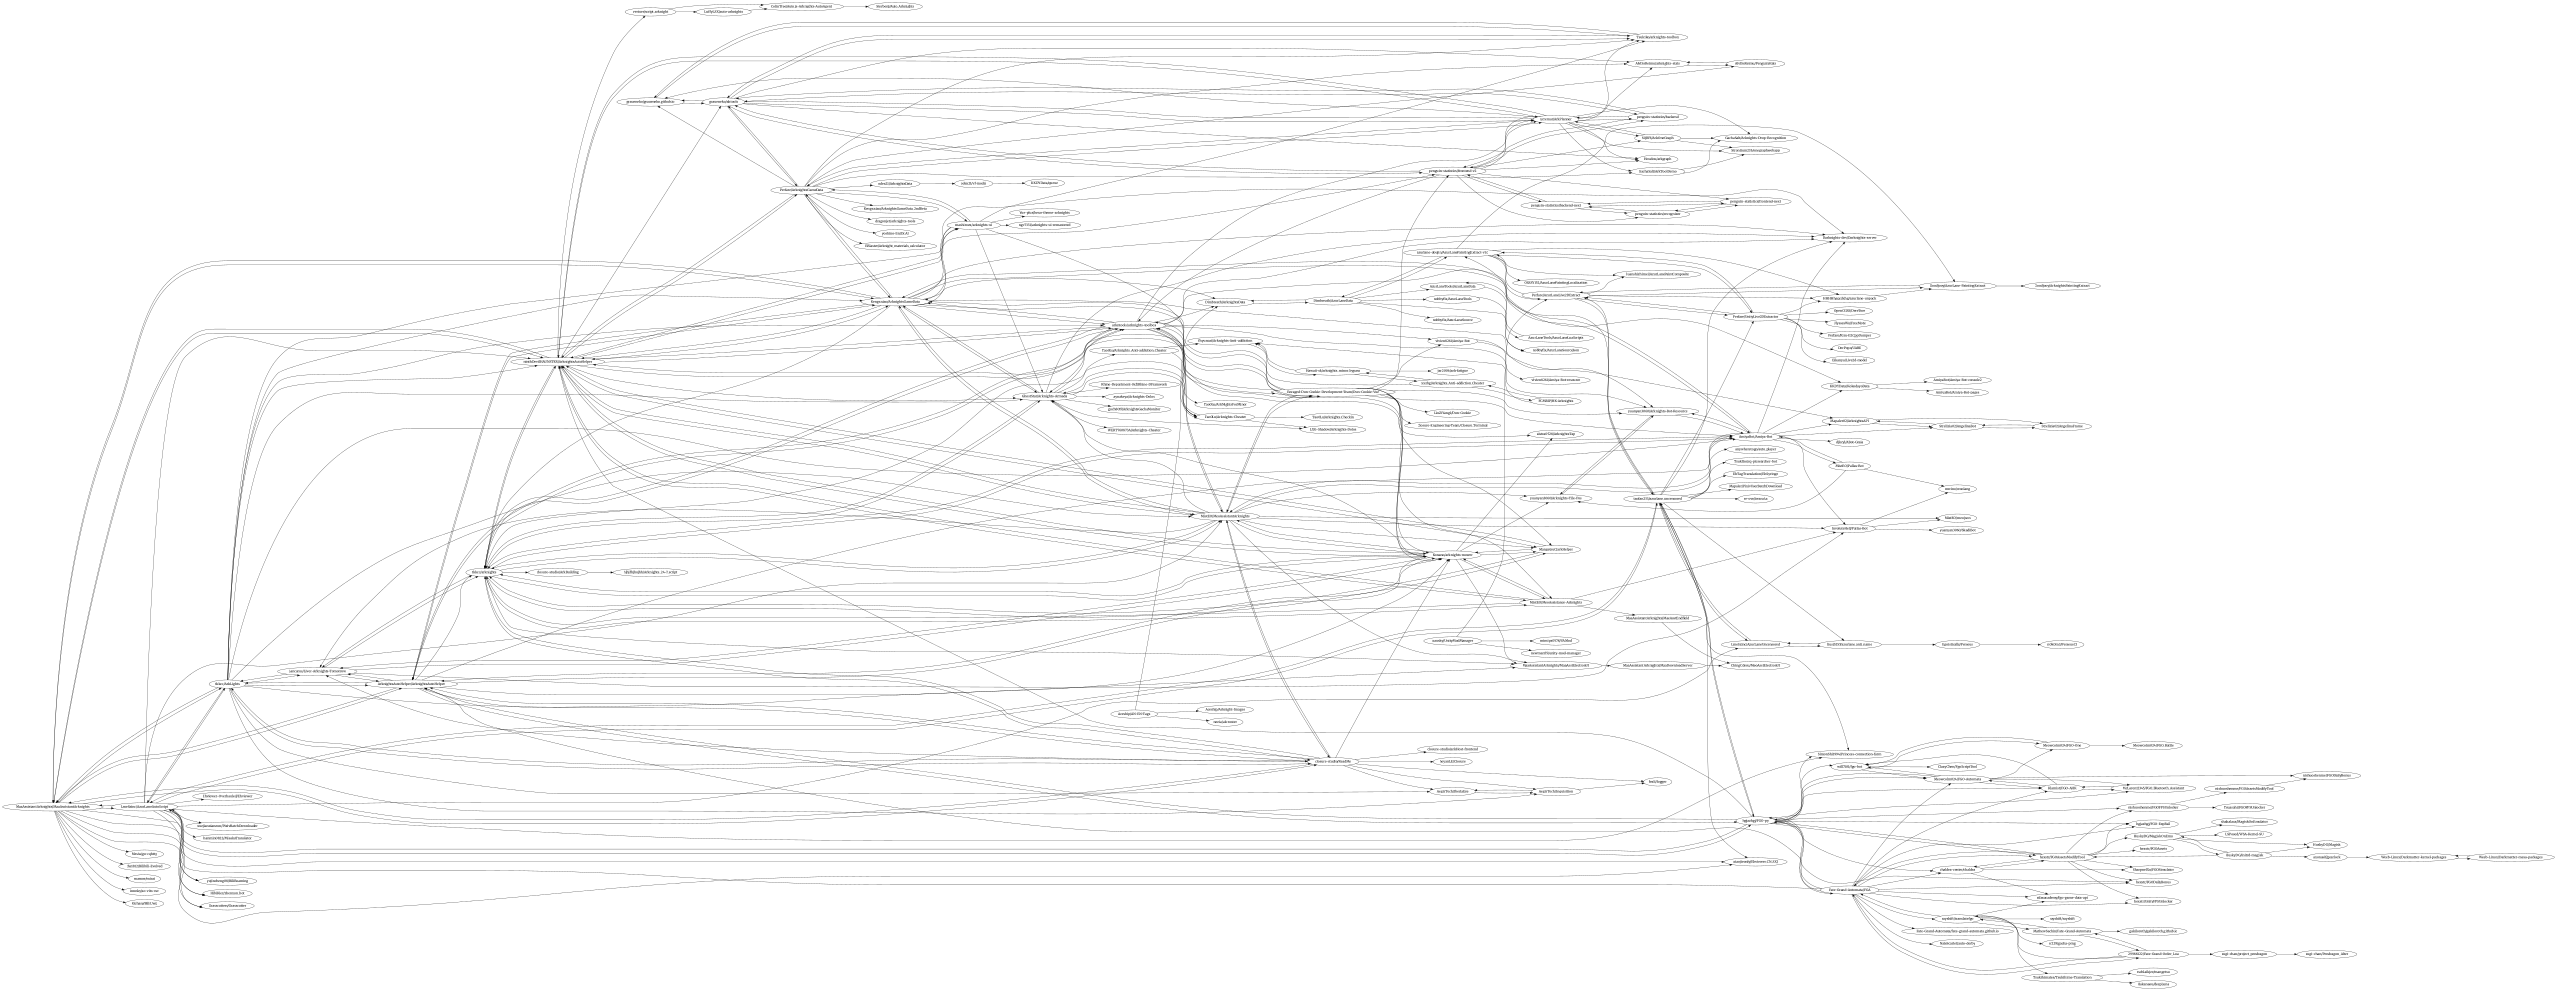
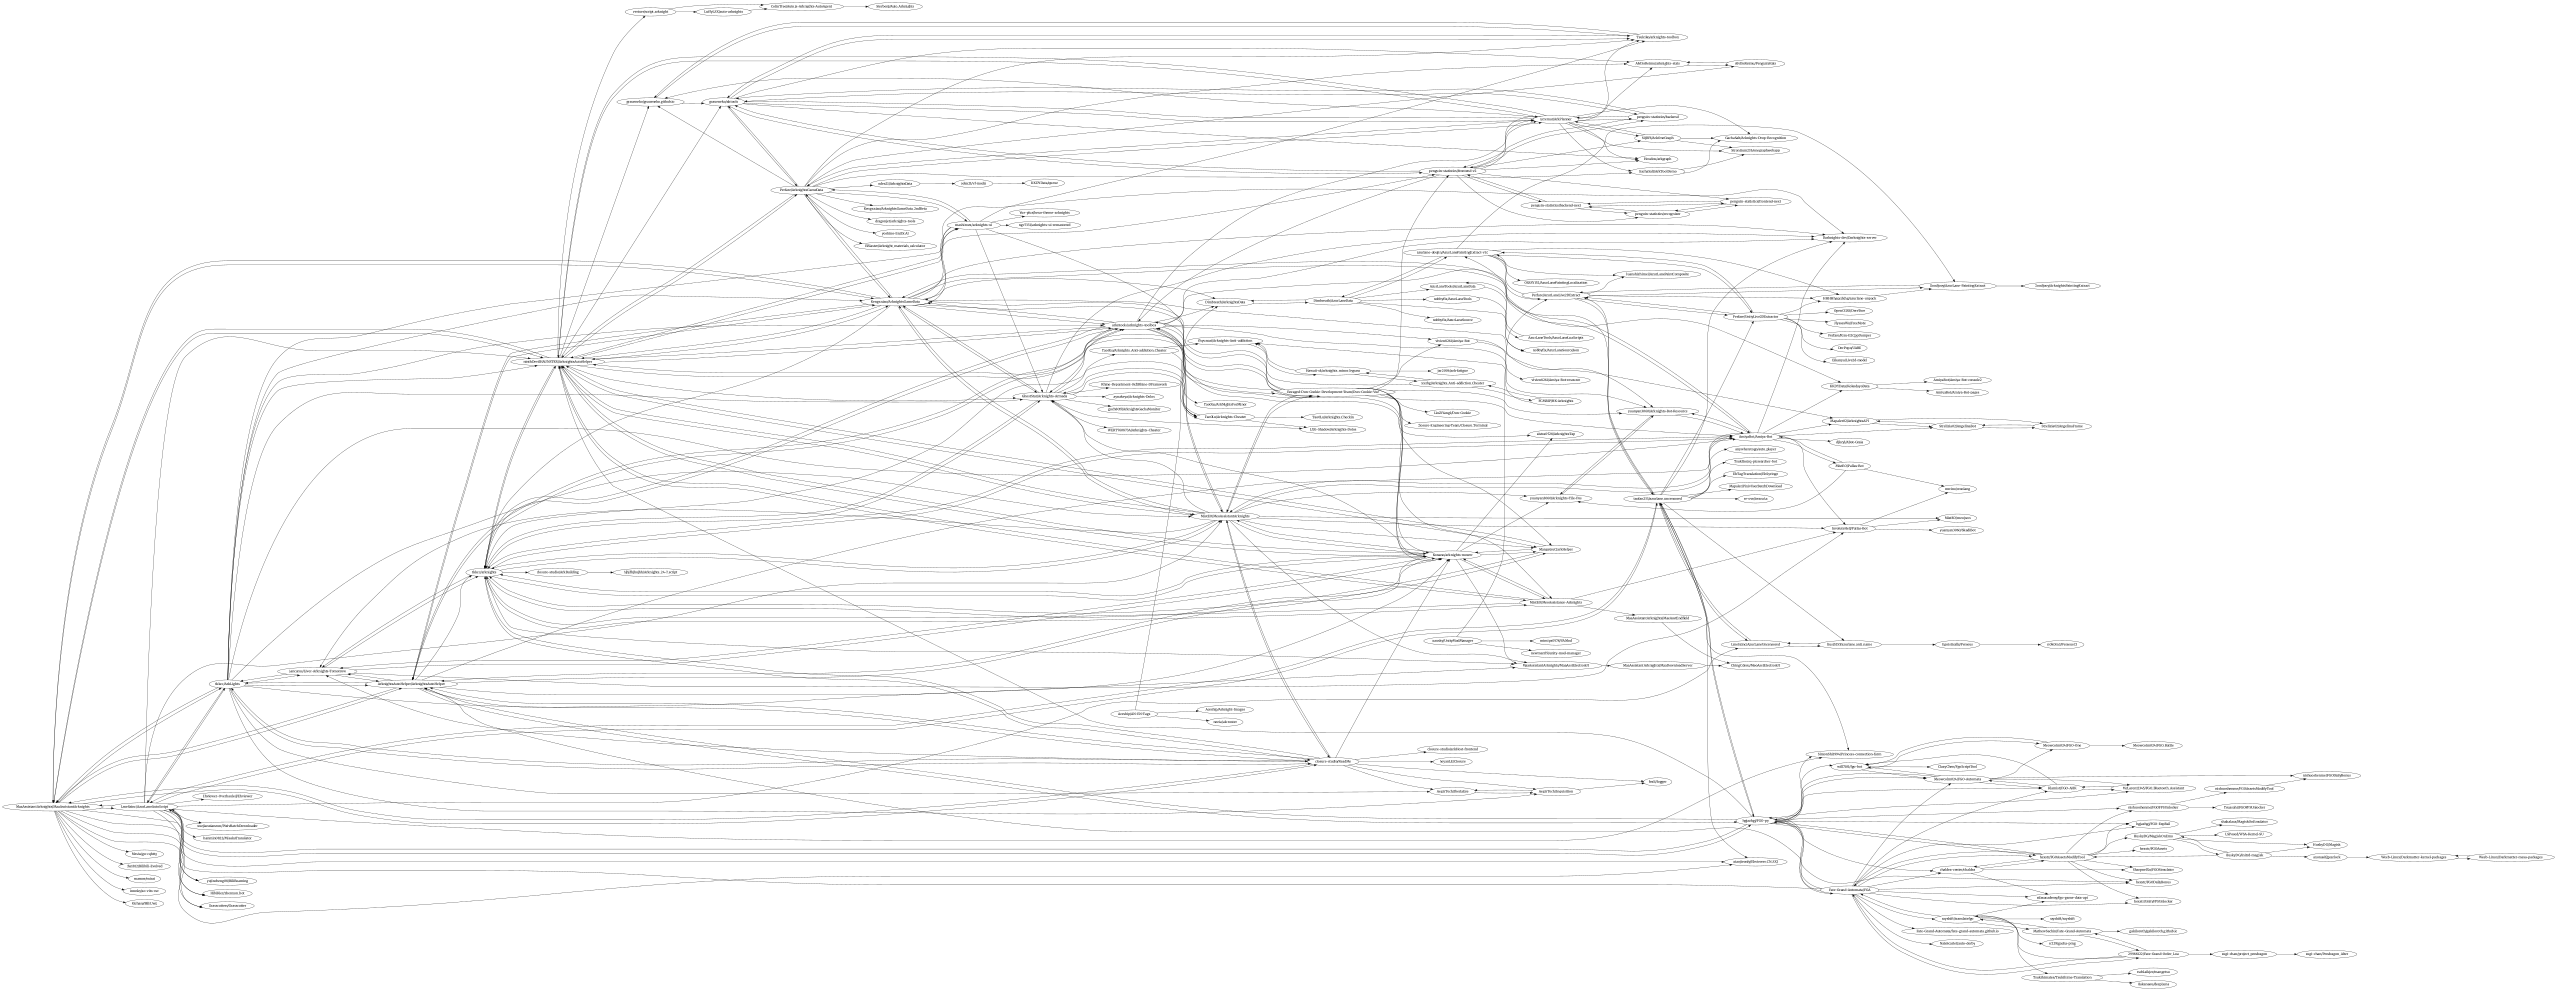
(694, 100) -> (604, 233)
